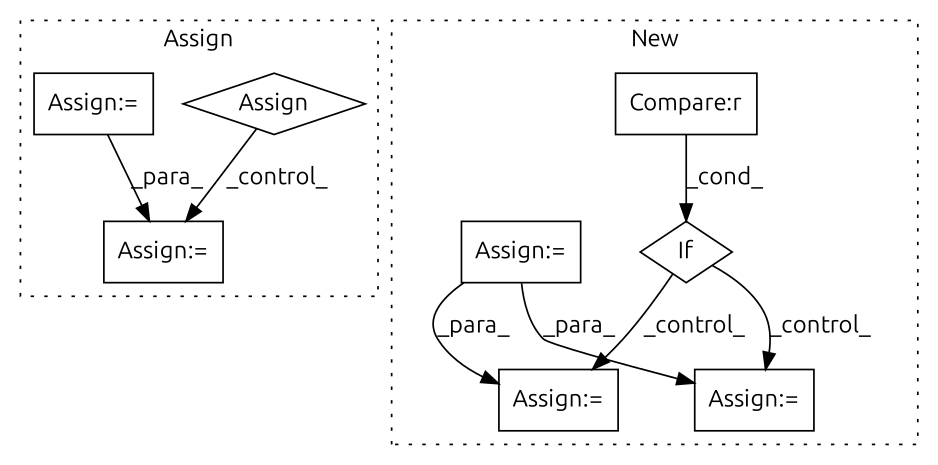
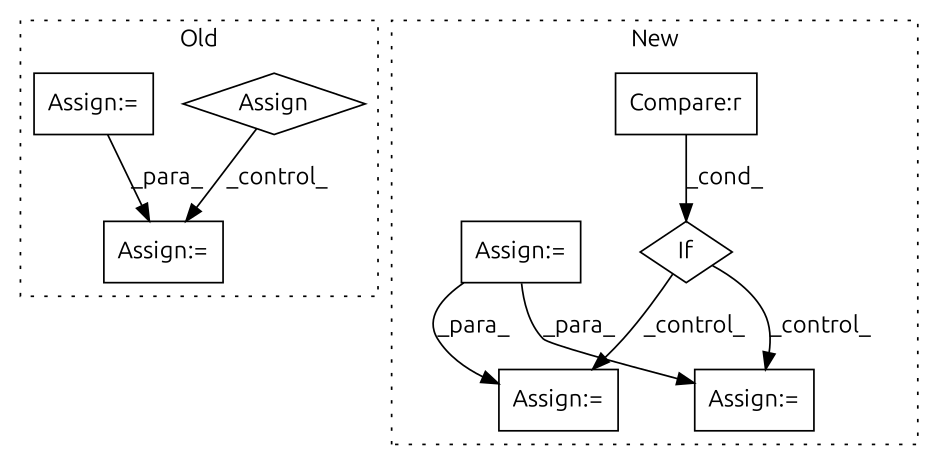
(199, 40) -> (199, 40)
